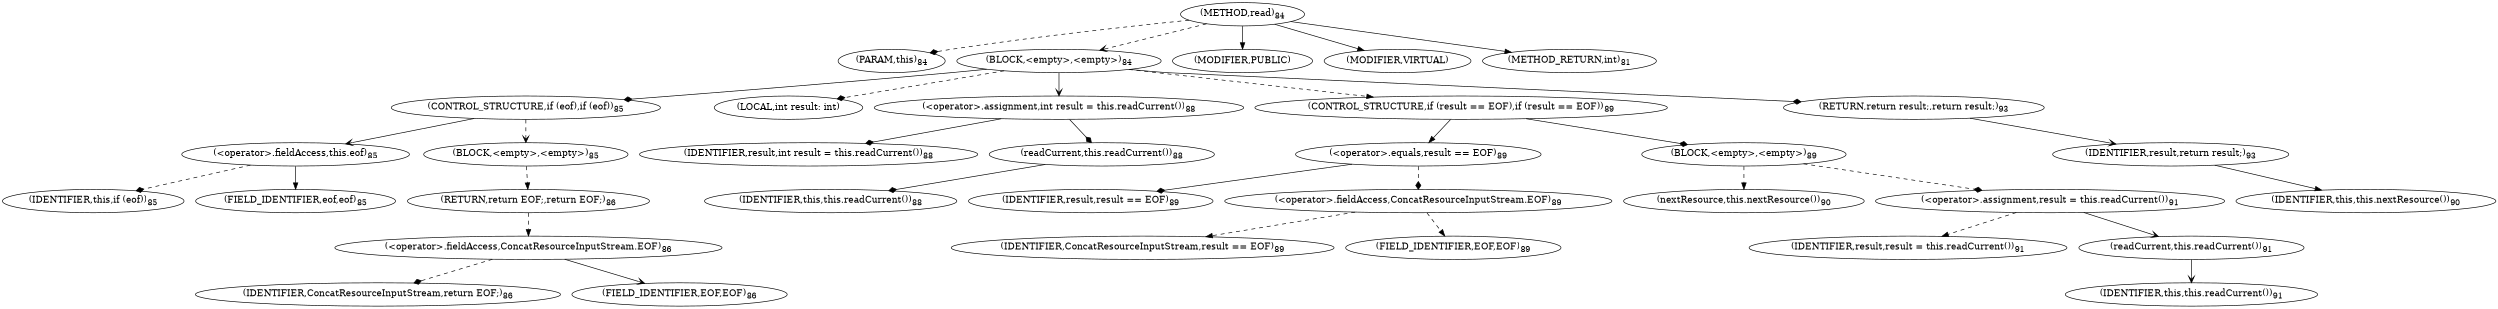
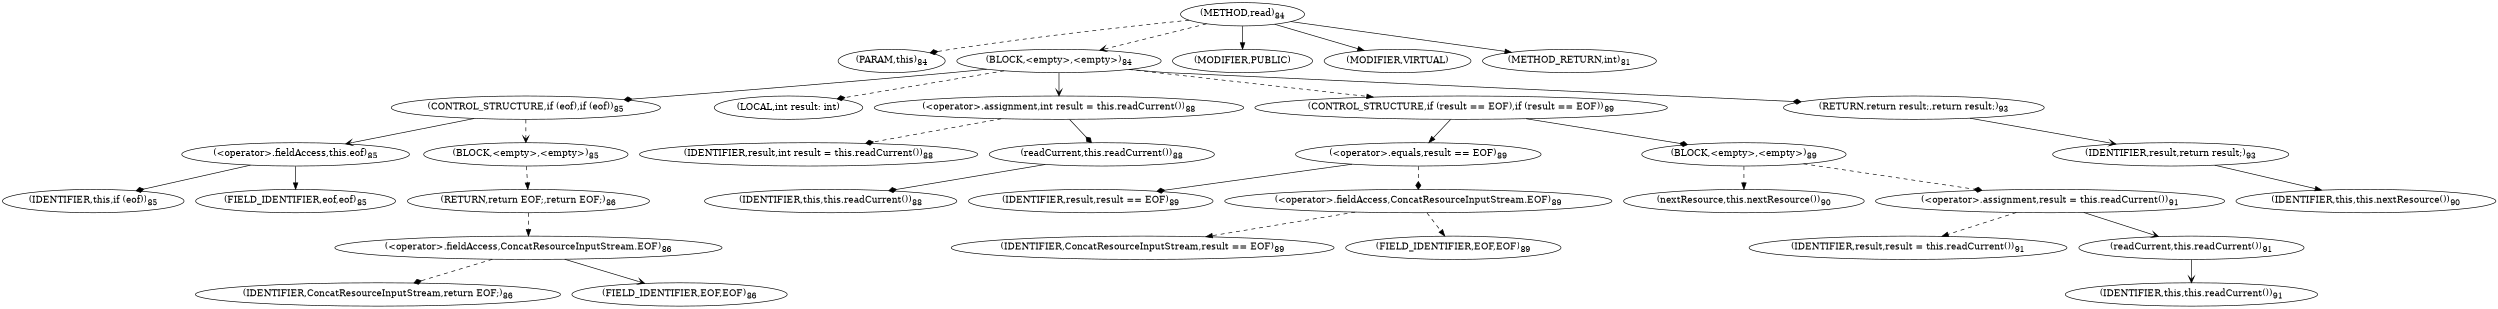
(937, 130) -> (937, 130)
(197, 177) -> (197, 177)
